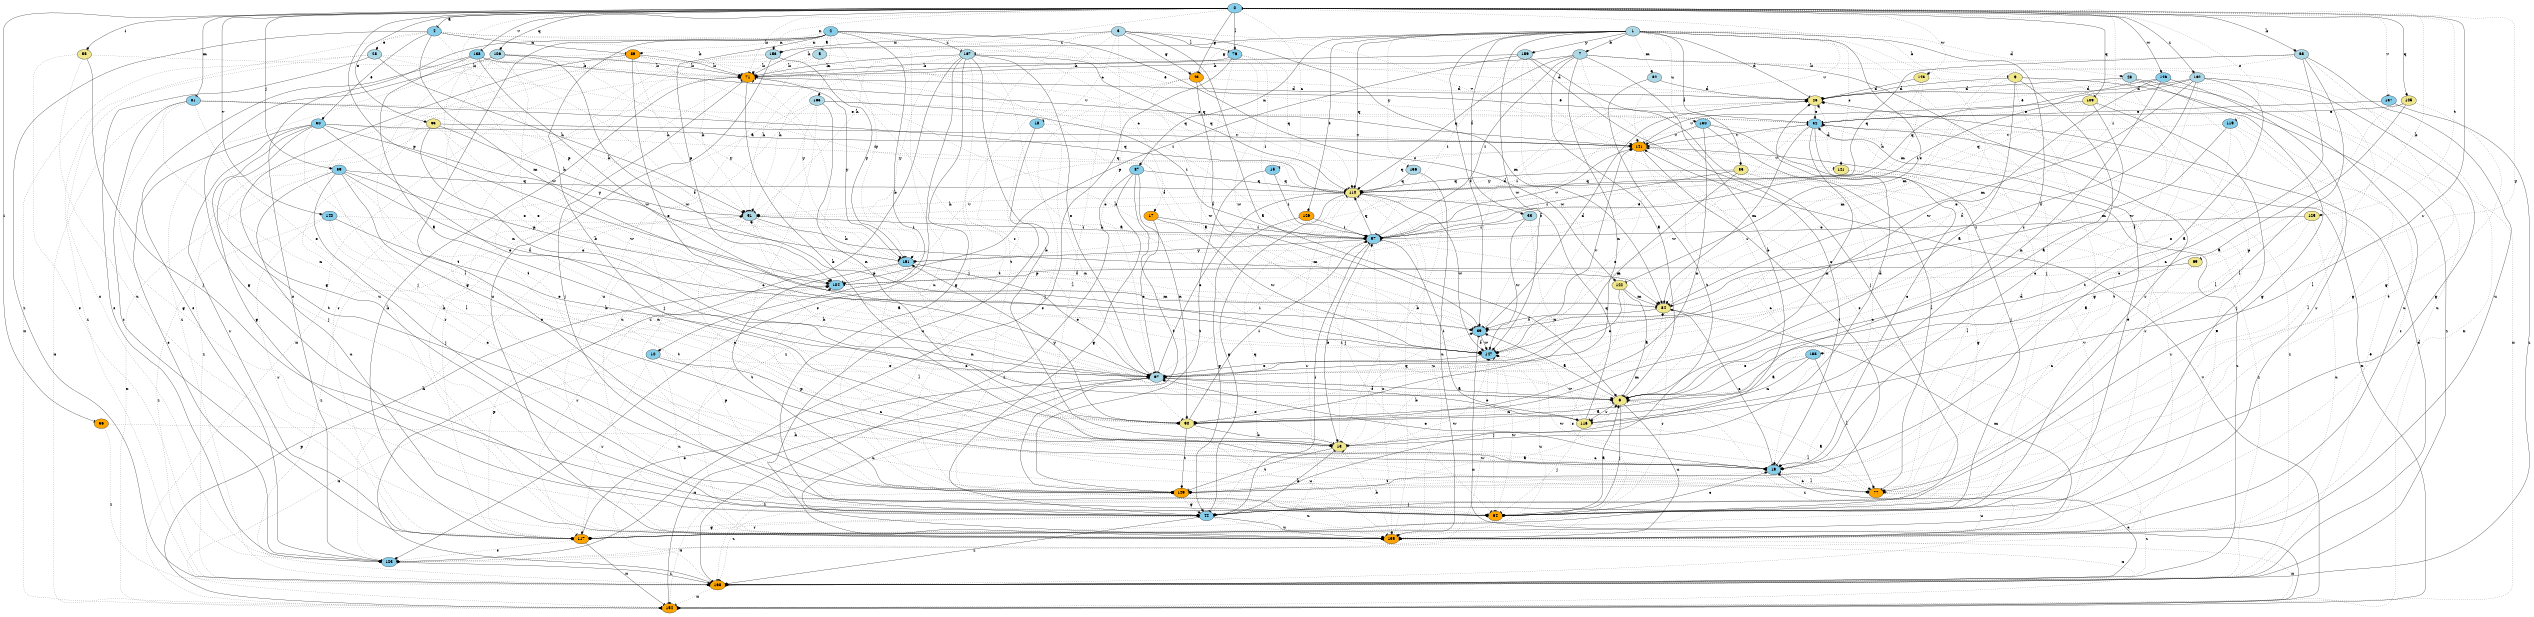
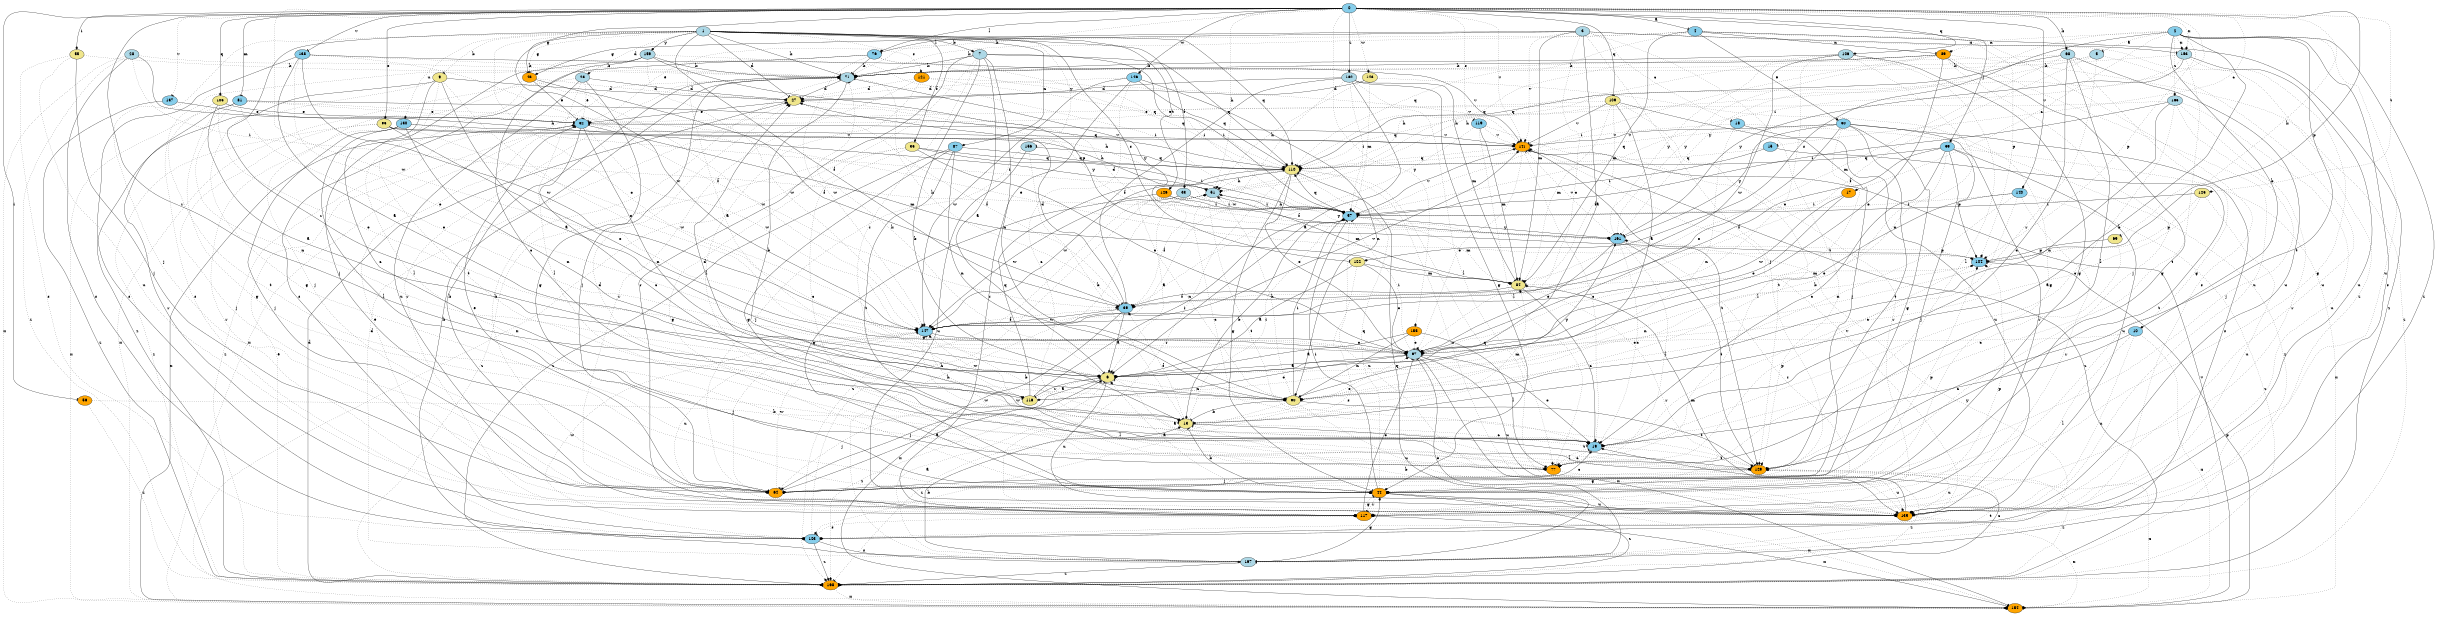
(401, 36) -> none
(2115, 52) -> (2204, 55)
(748, 77) -> (847, 77)
(1655, 77) -> none
(1815, 101) -> (794, 101)
(752, 135) -> (1630, 135)
(685, 140) -> (2113, 159)
(1735, 155) -> (1183, 90)
(1841, 170) -> (922, 77)
(1773, 186) -> (1363, 145)
none -> (1409, 224)
(1246, 228) -> (1601, 215)
(724, 343) -> (1027, 561)
(1813, 354) -> (1414, 331)
(1556, 364) -> (1117, 343)
(602, 447) -> (2063, 424)
(1206, 516) -> (1379, 493)
(2263, 519) -> none
